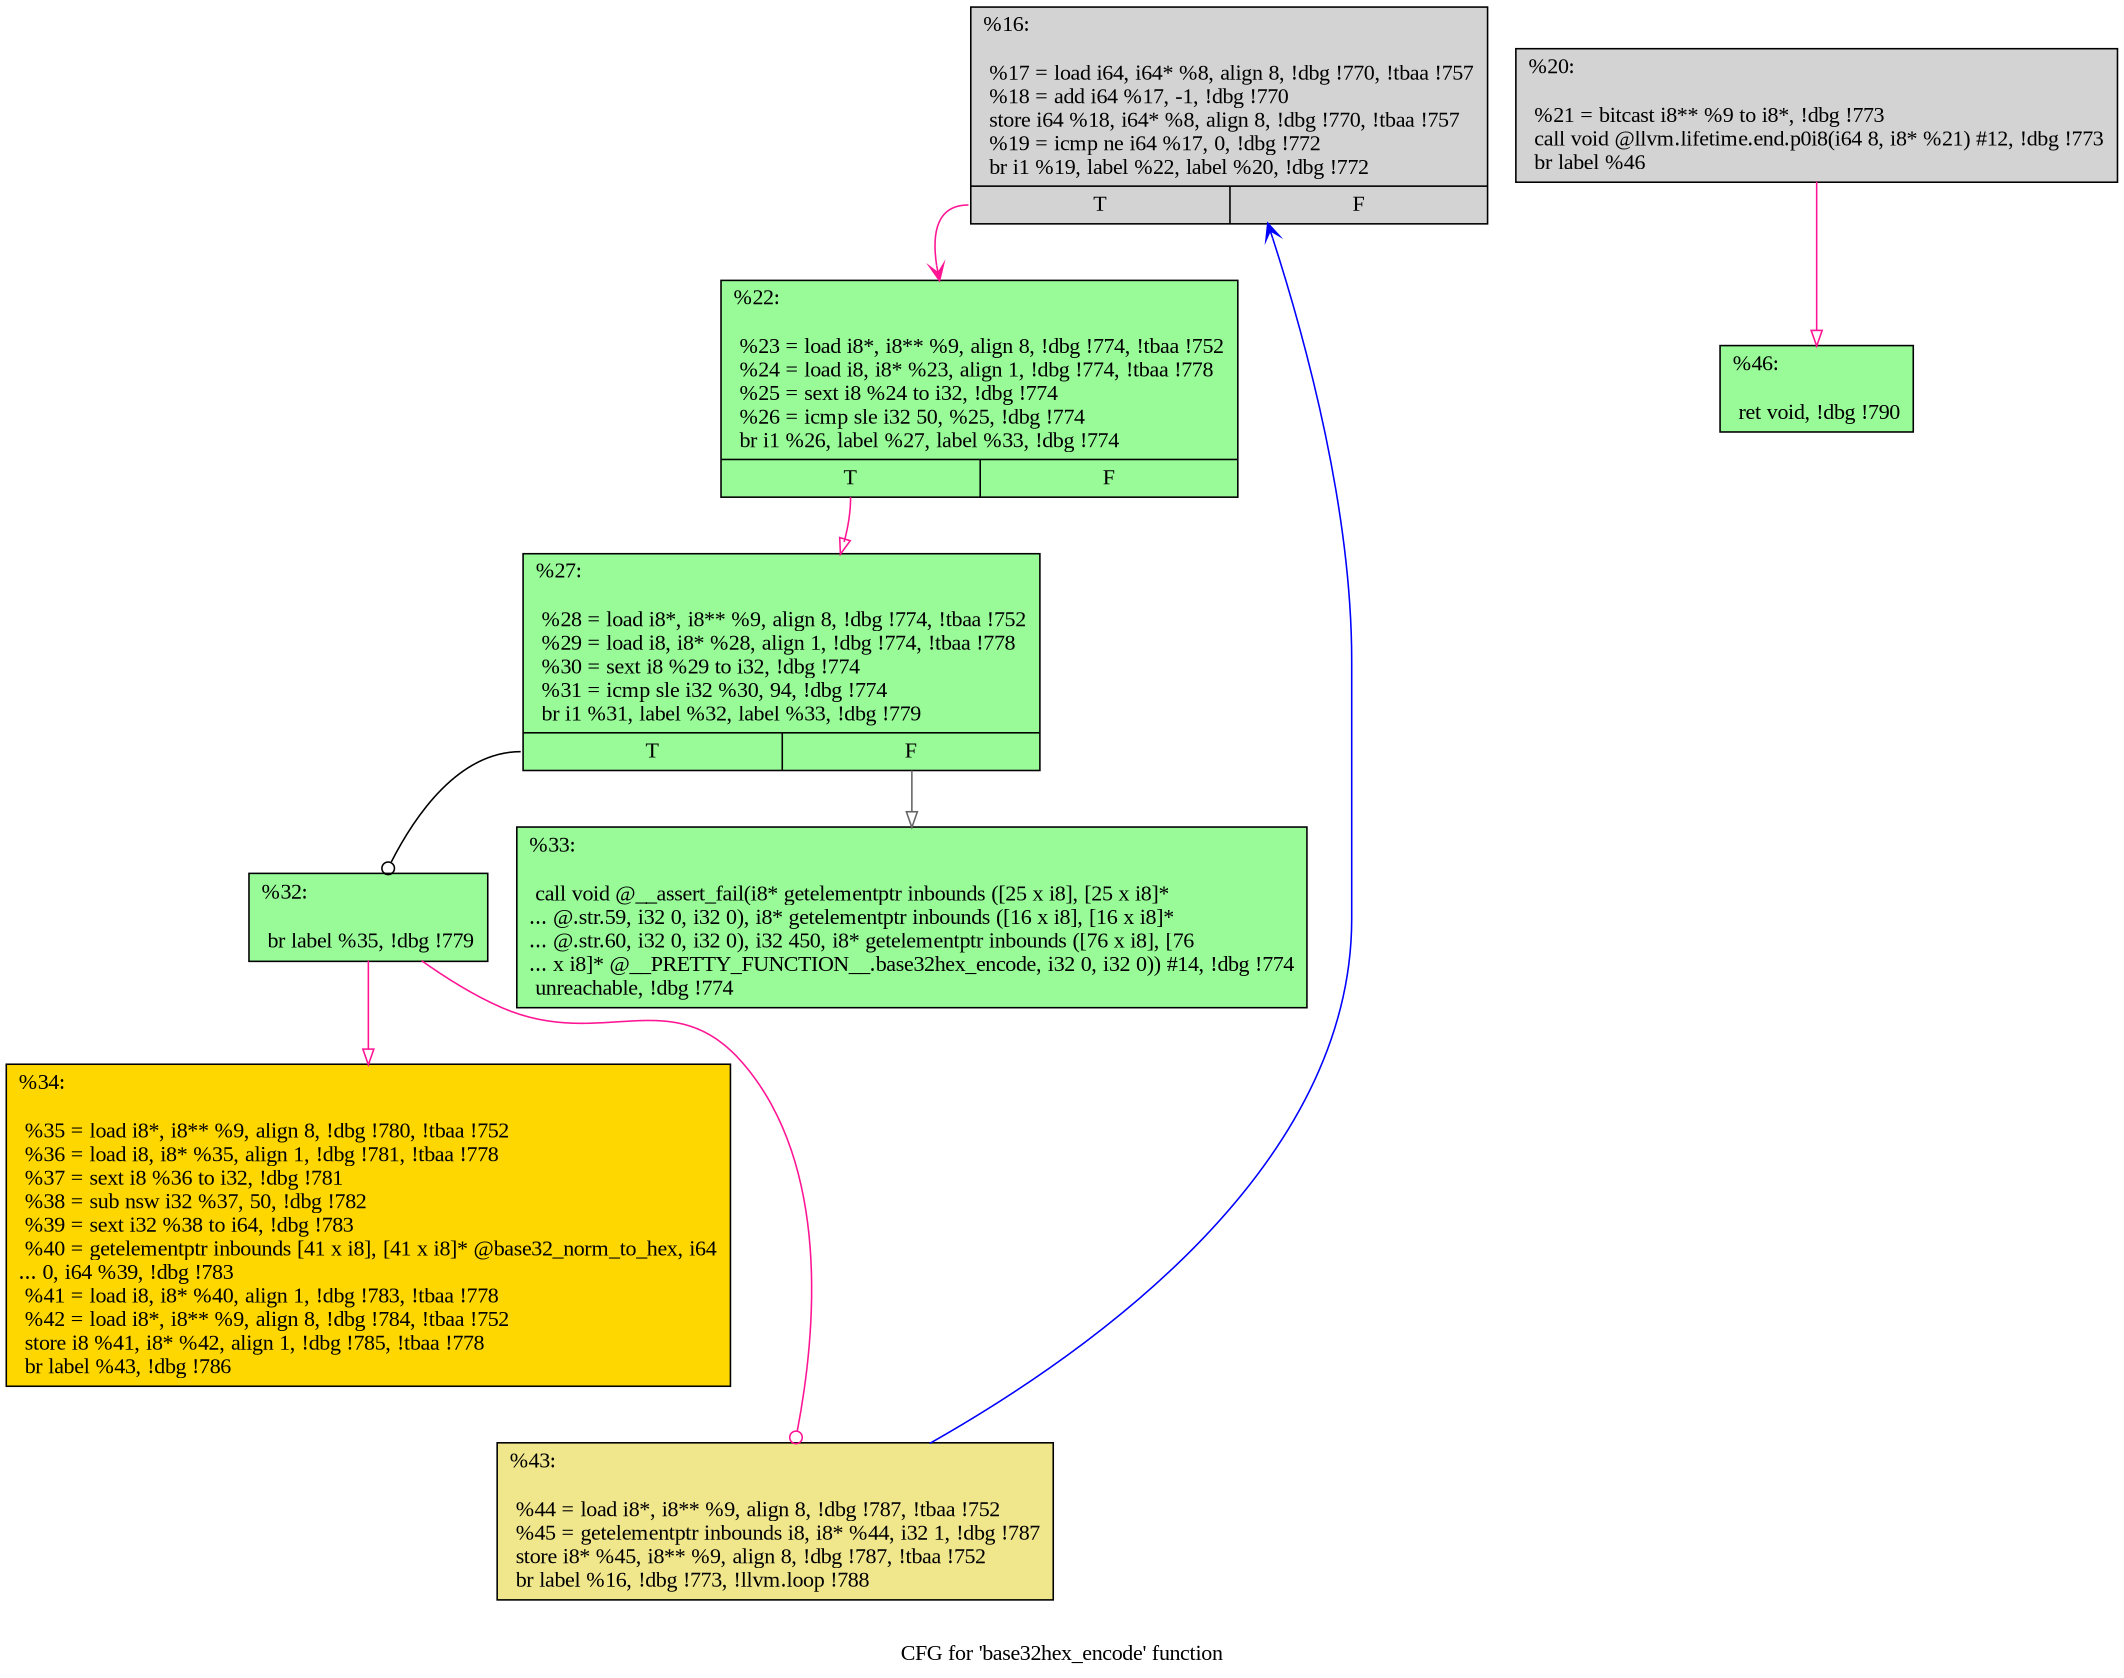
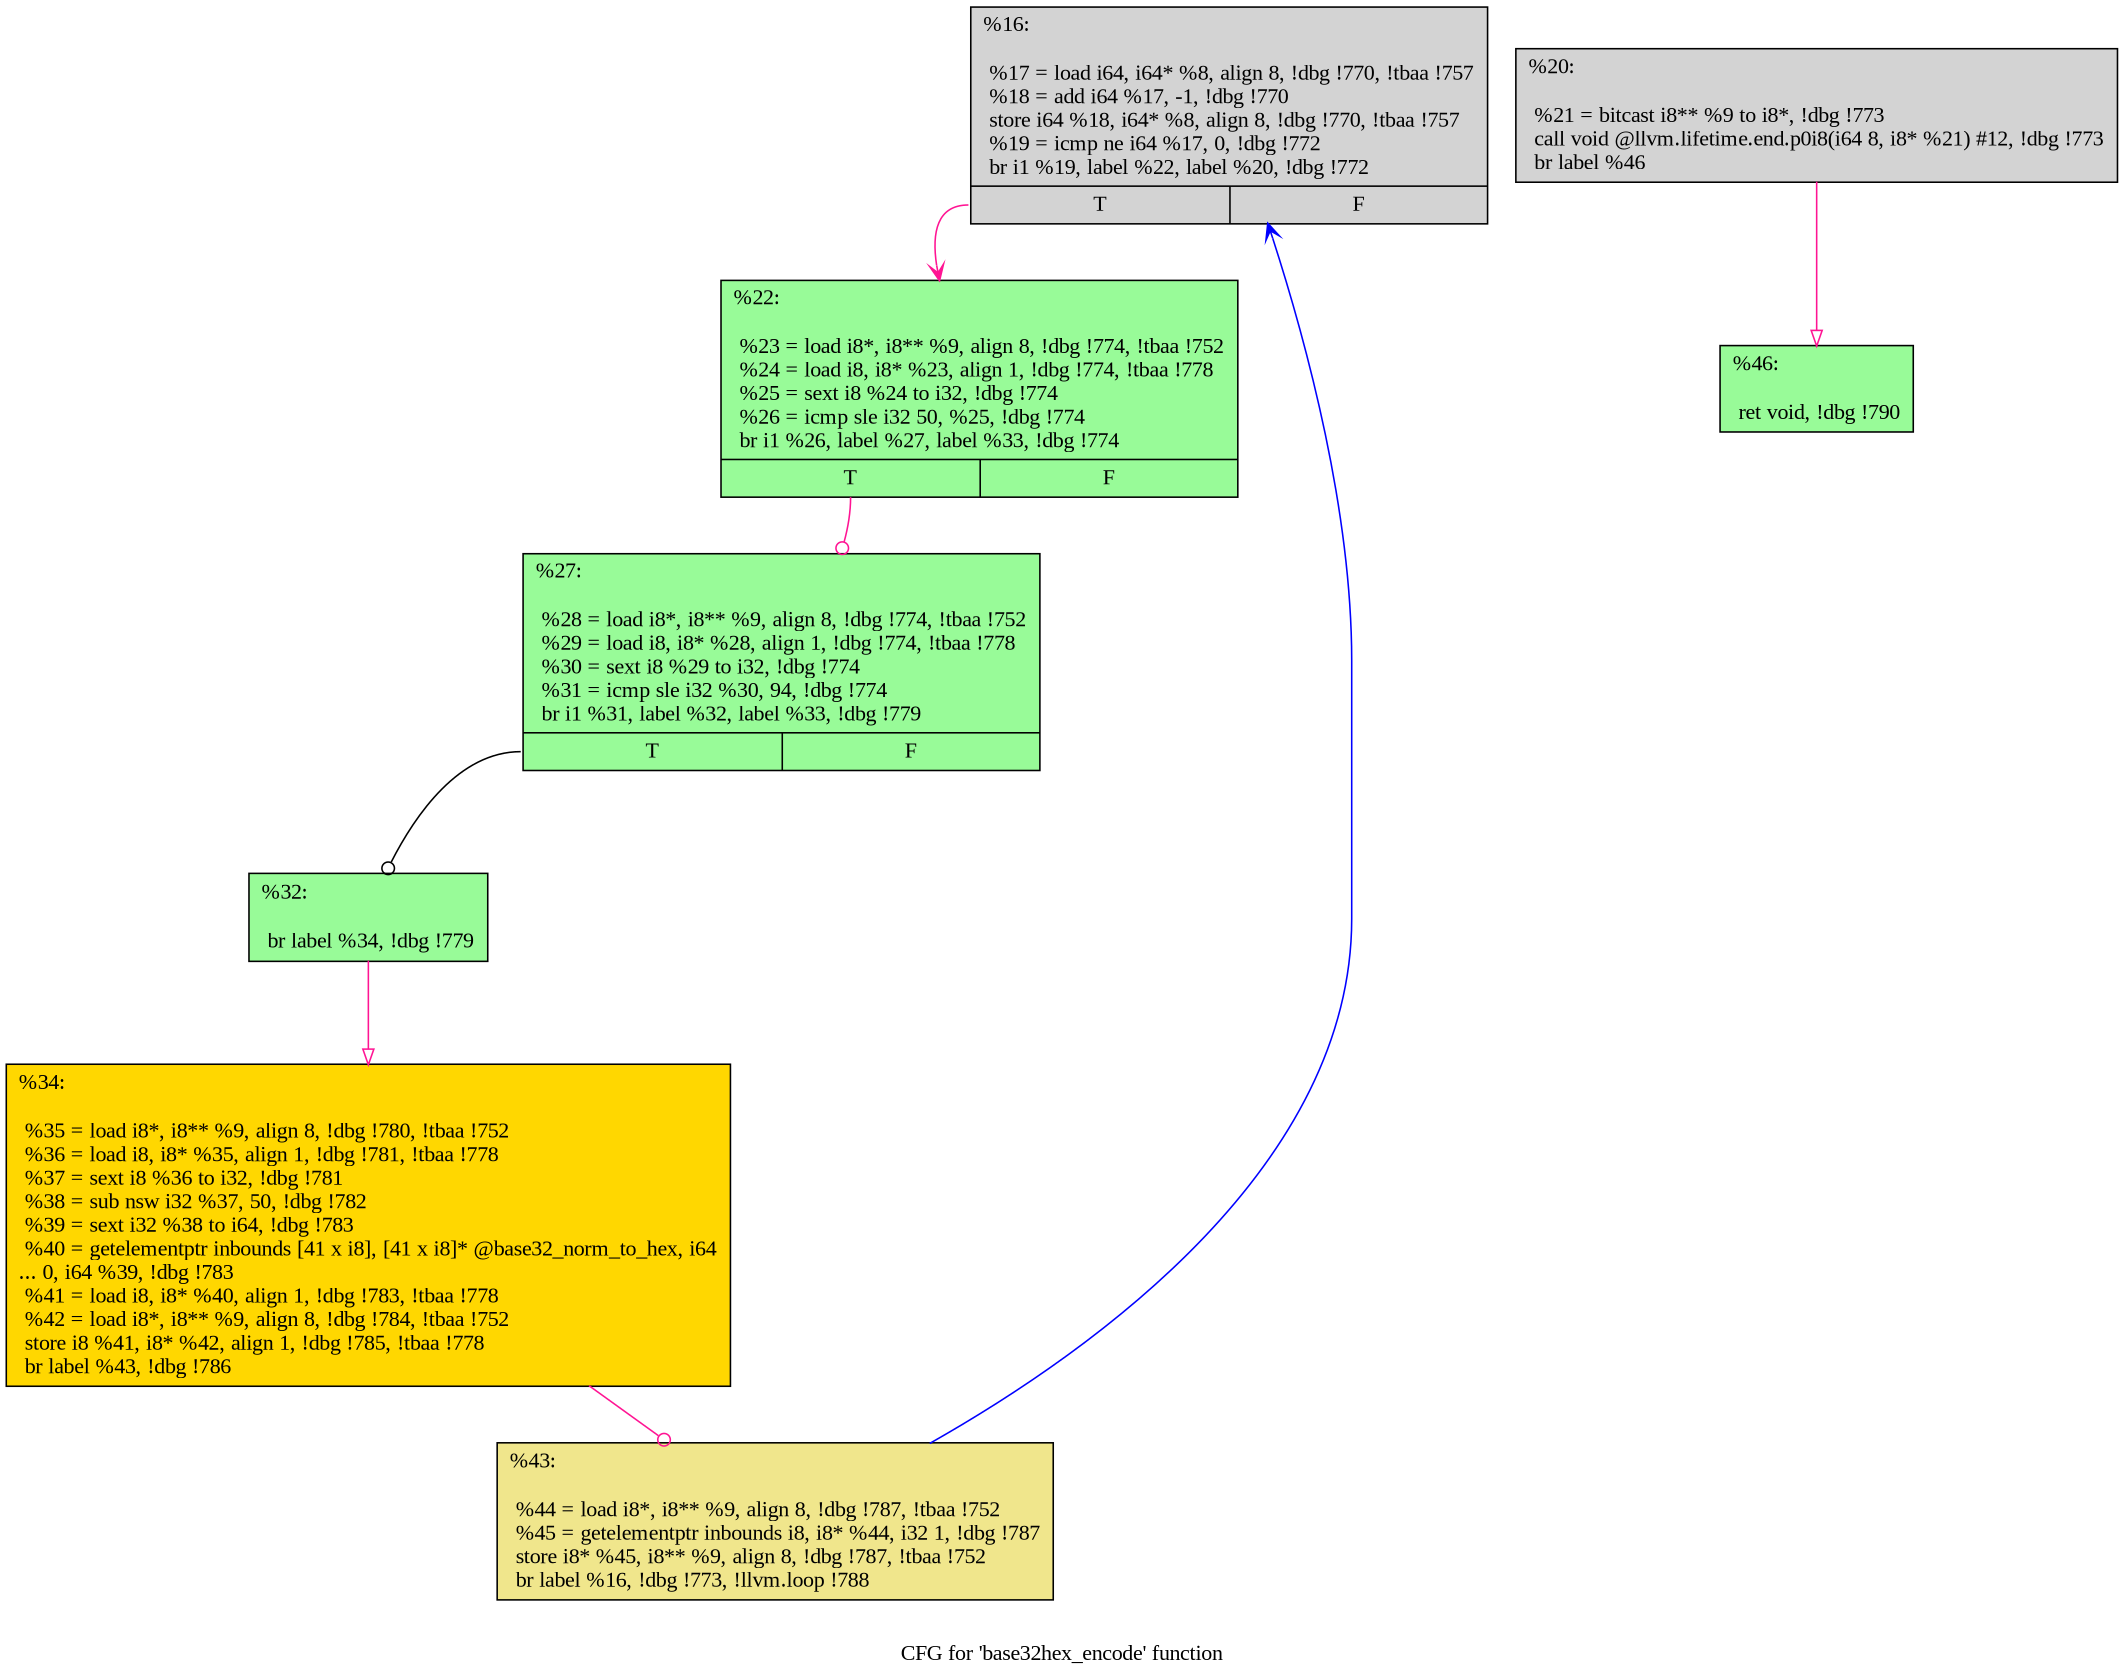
(849, 520) -> (849, 520)
(912, 917) -> none
(368, 941) -> (368, 941)
(753, 1077) -> (624, 1411)
